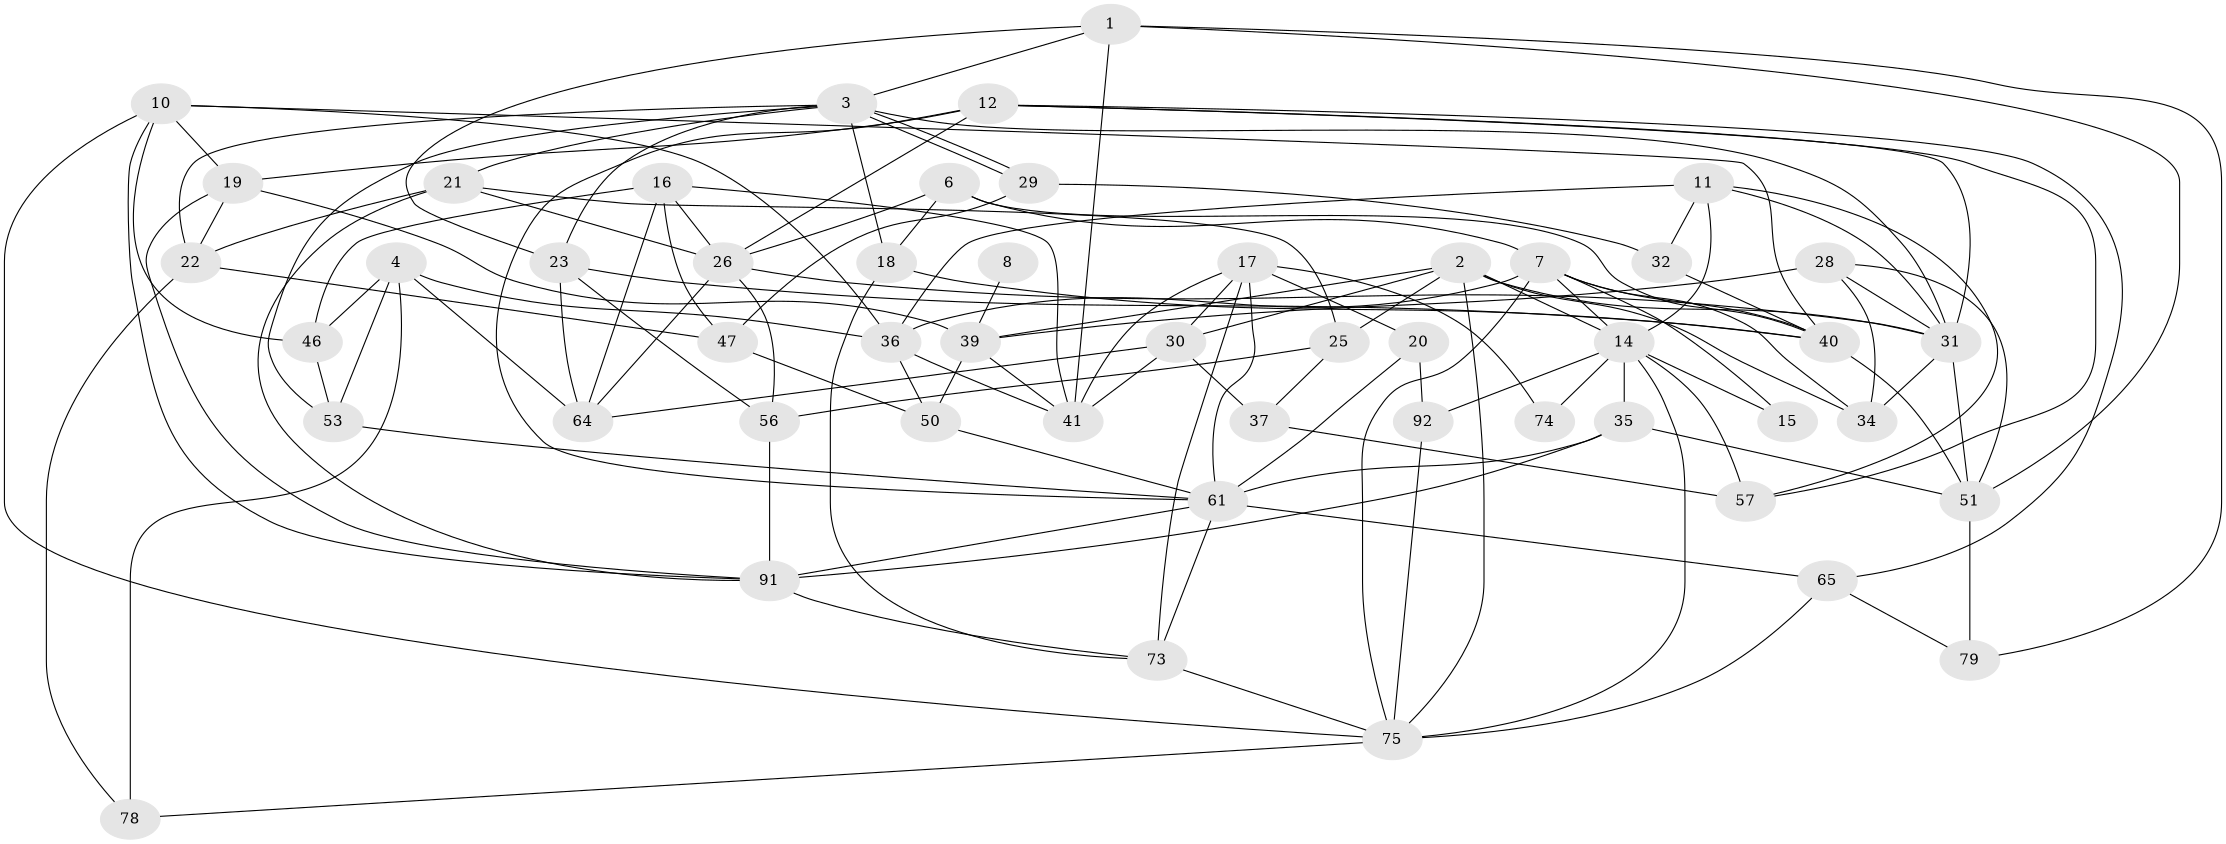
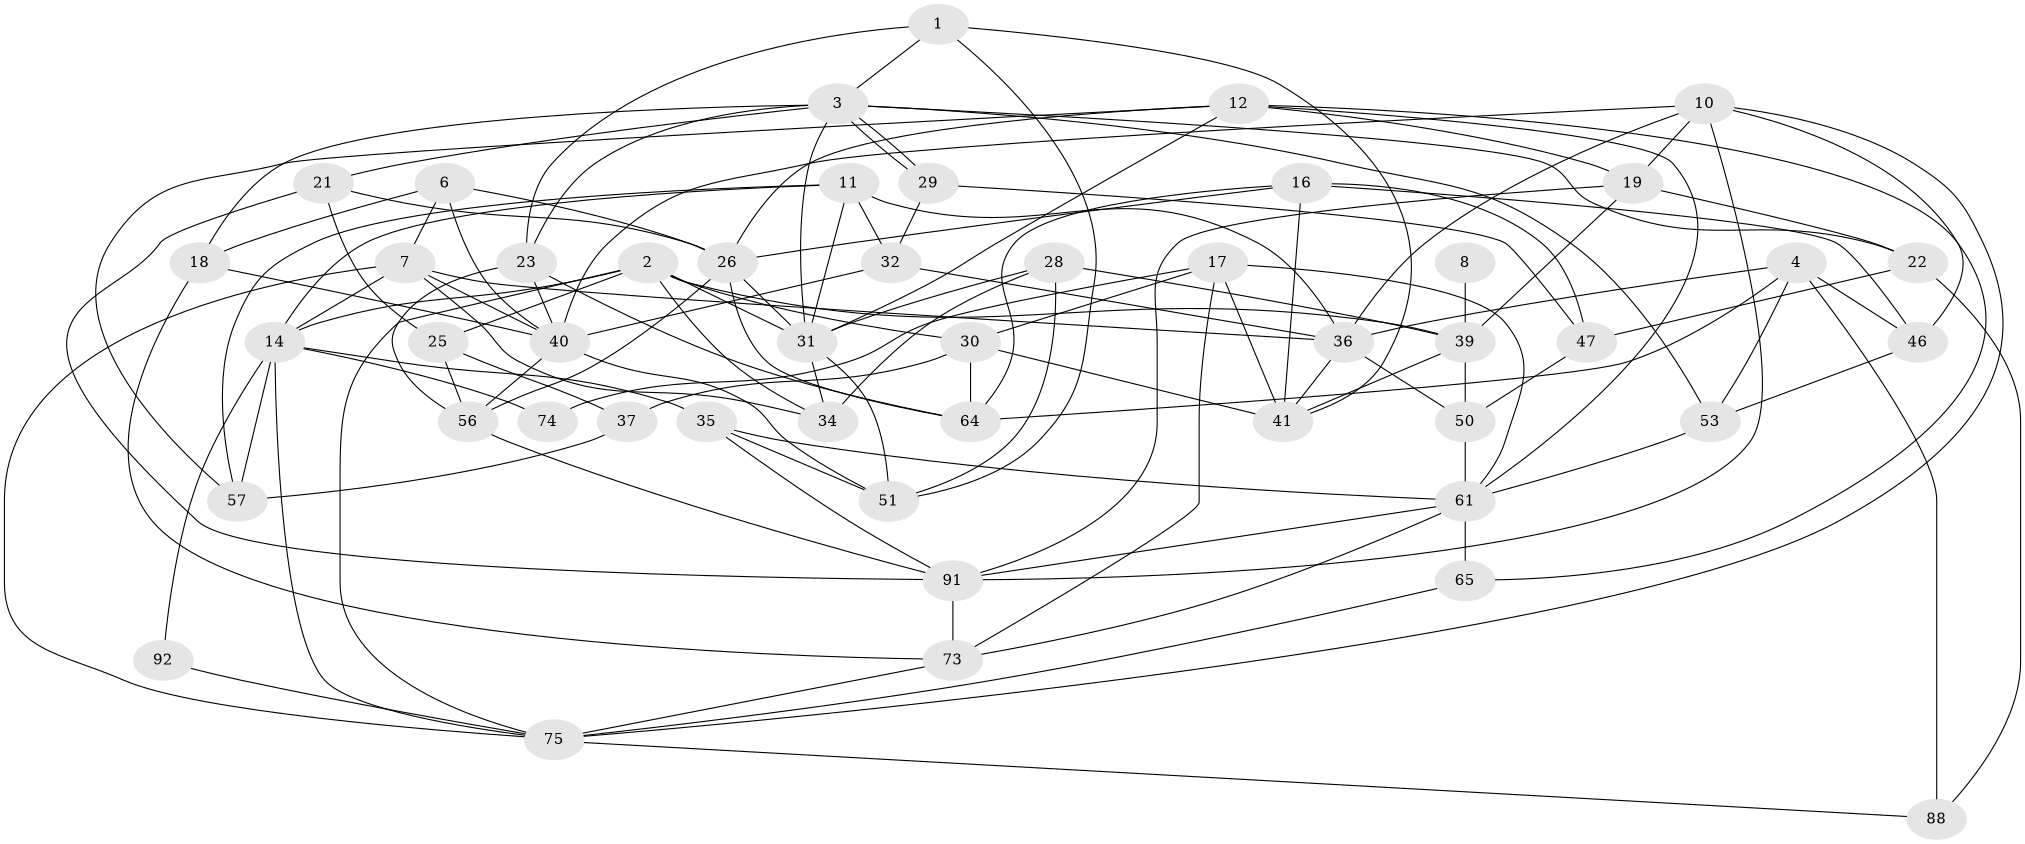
(314, 219) -> none
none -> (1118, 303)
(1419, 342) -> none
none -> (514, 382)
(1788, 422) -> none
(1970, 660) -> none
(130, 819) -> (1937, 819)
